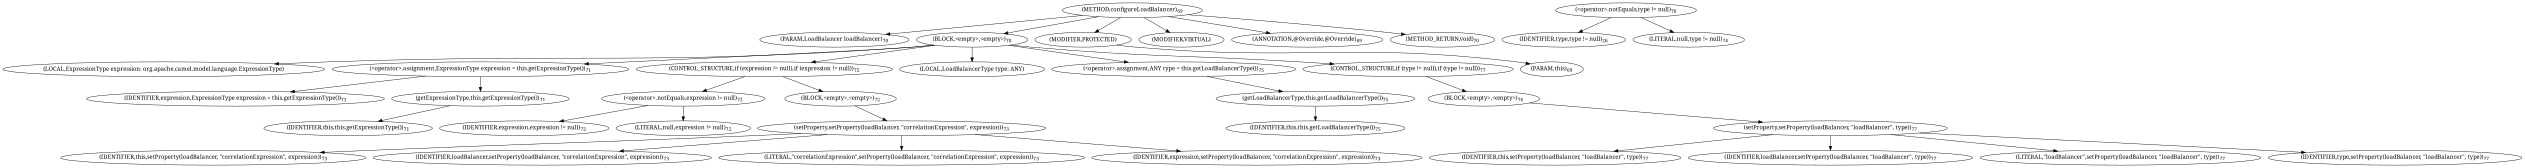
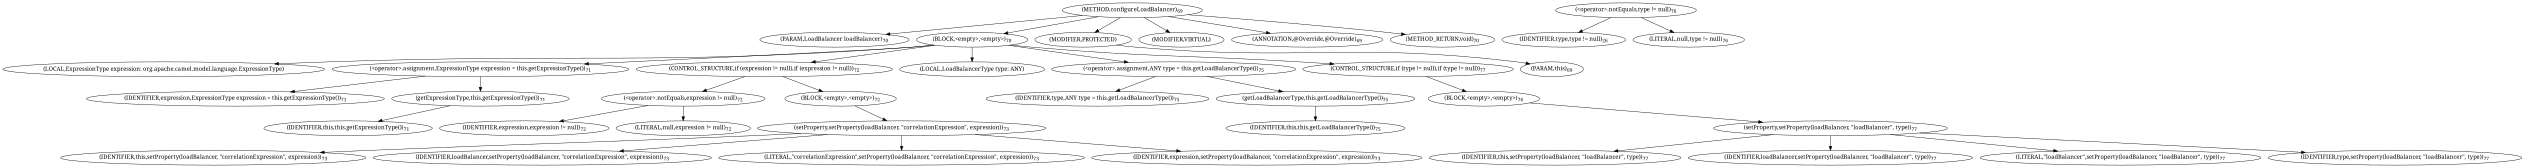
(1725, 39) -> (1725, 39)
none -> (1097, 99)
